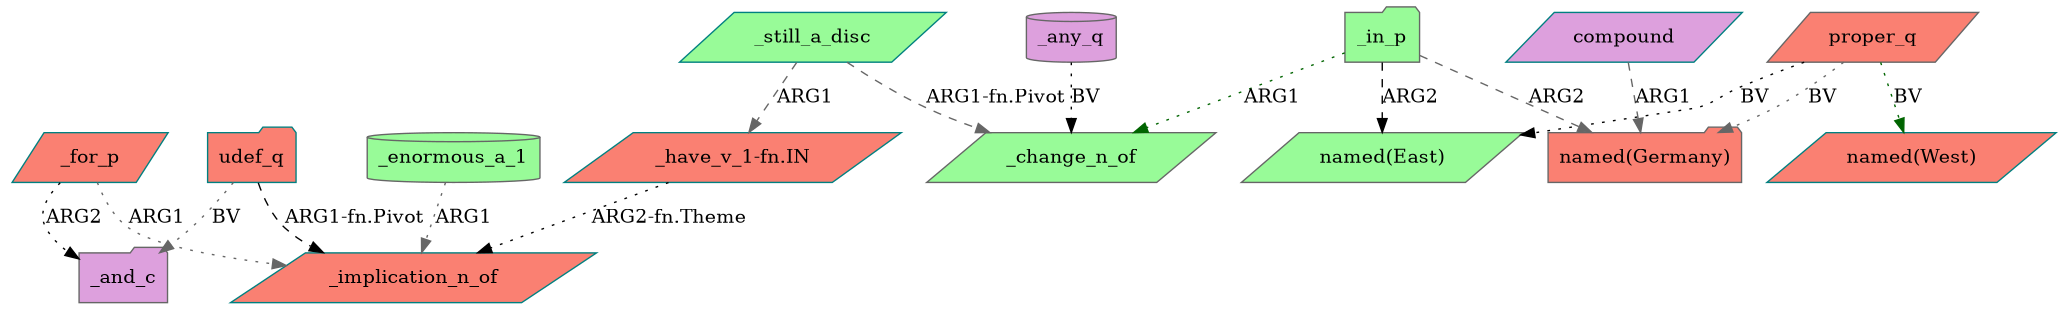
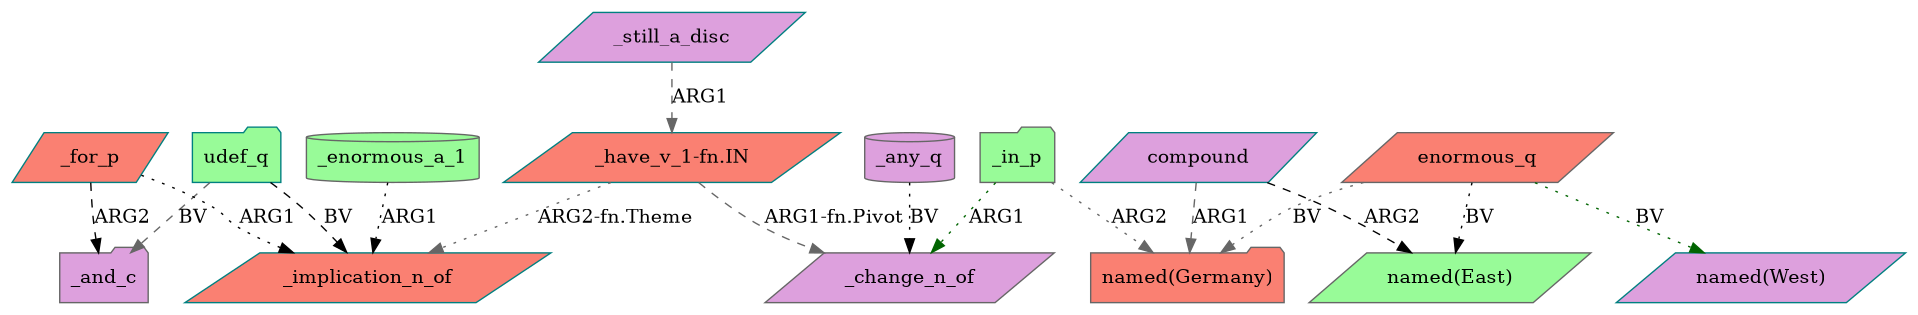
(813, 37) -> (672, 37)
(1873, 37) -> (1478, 158)
(1382, 90) -> (1335, 211)
(1499, 91) -> (1097, 214)
(909, 99) -> (752, 221)
(252, 158) -> (237, 158)
(1071, 158) -> (910, 278)
(1912, 158) -> (1761, 278)
(436, 211) -> (382, 211)
(204, 215) -> (176, 213)
(580, 215) -> (527, 215)
(355, 218) -> (338, 218)
(43, 219) -> (92, 211)
(162, 242) -> (213, 207)
